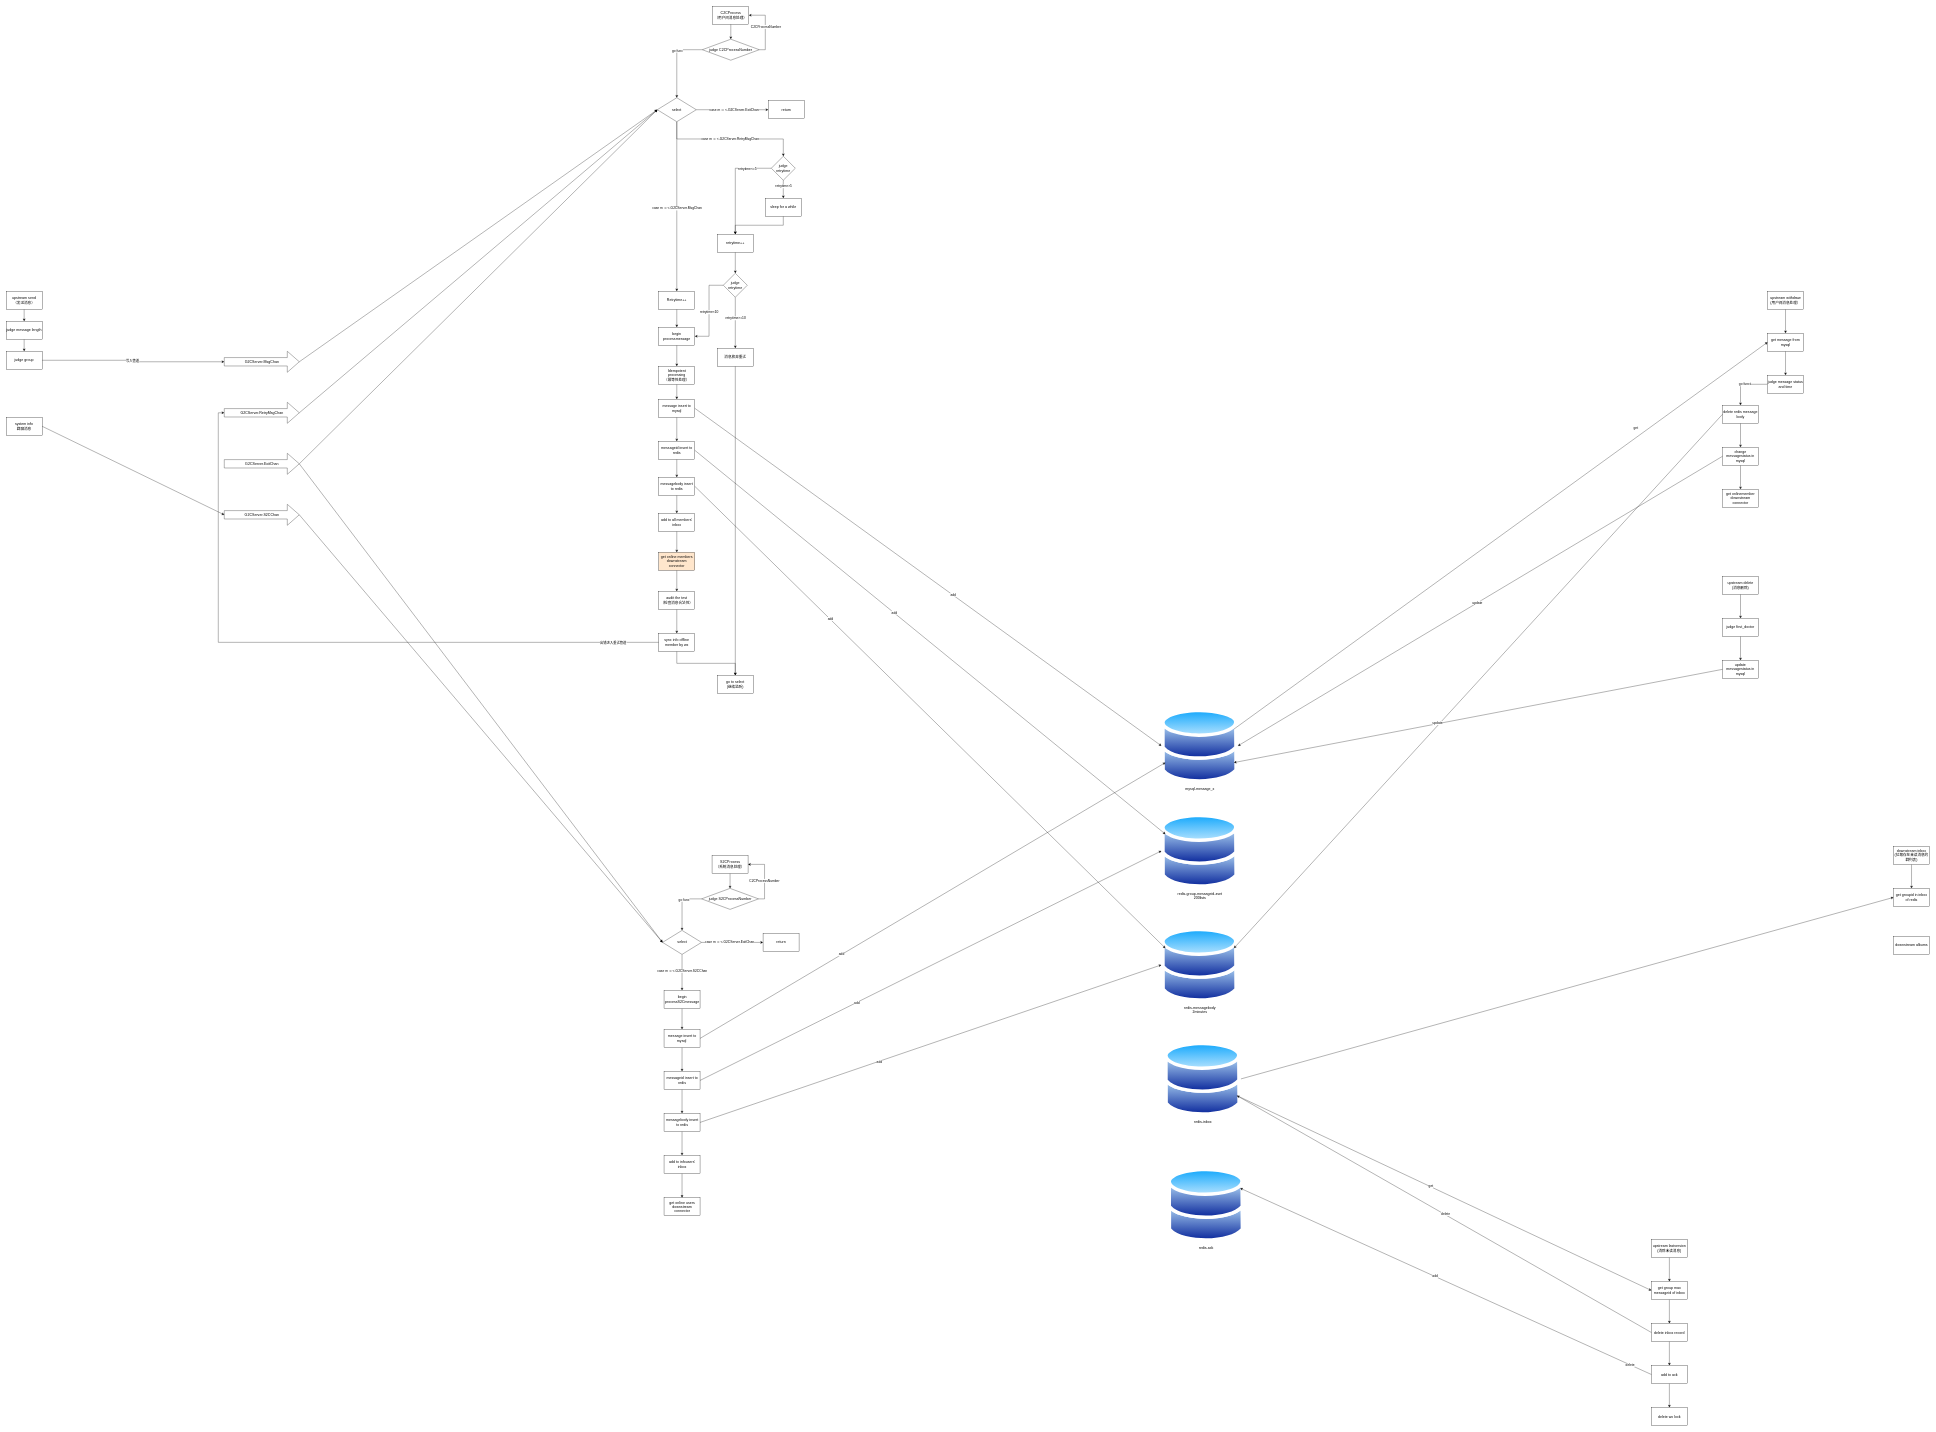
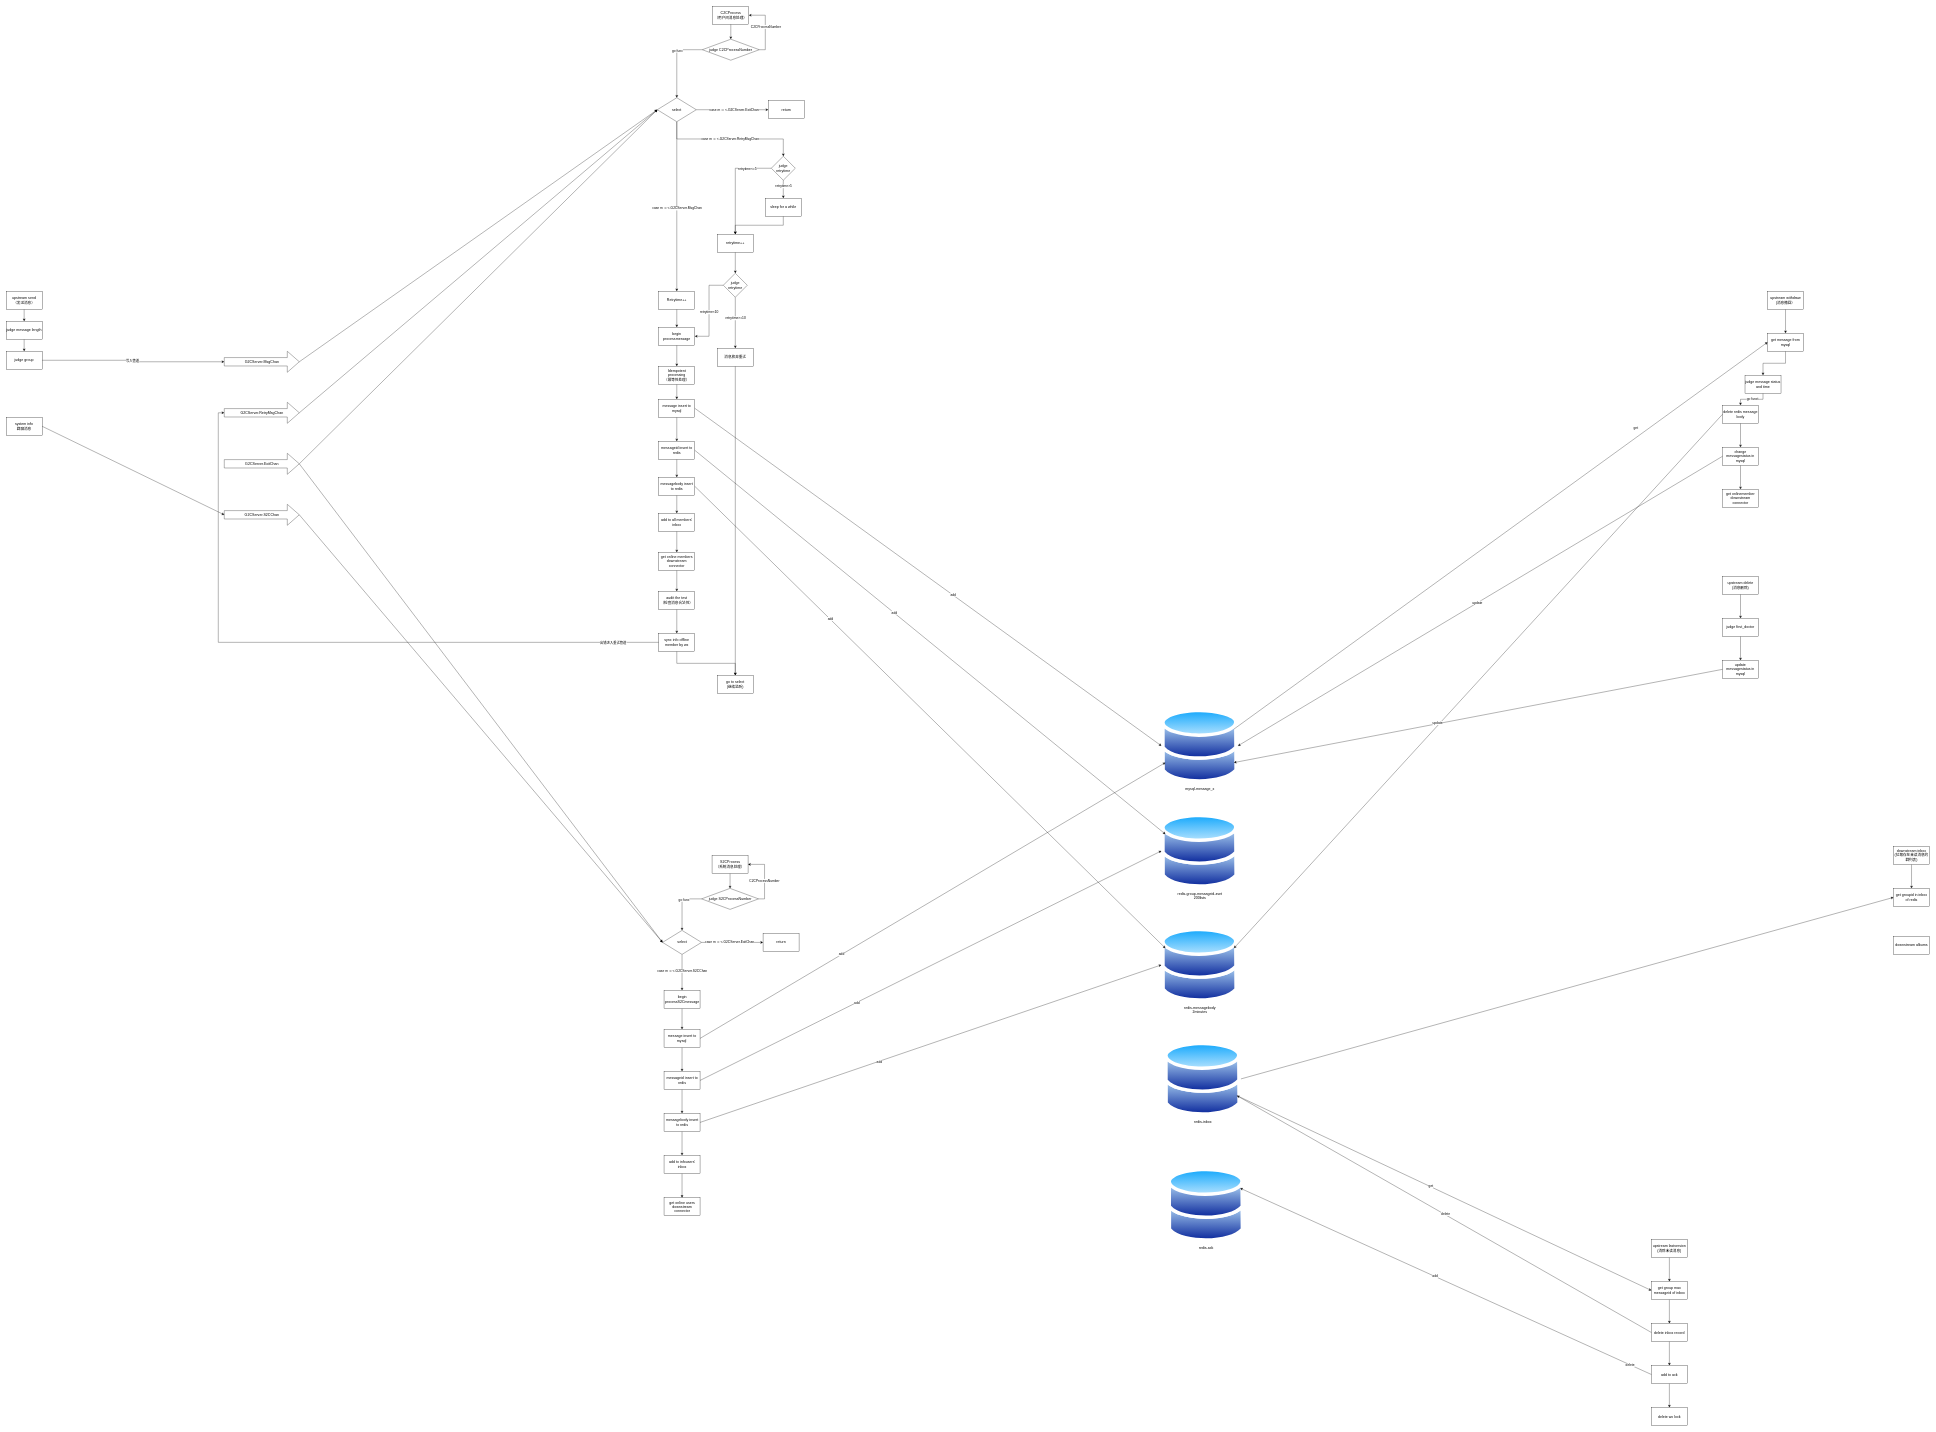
(1785, 300) -> (1785, 300)
(1785, 384) -> (1763, 384)
(677, 561) -> (677, 561)
